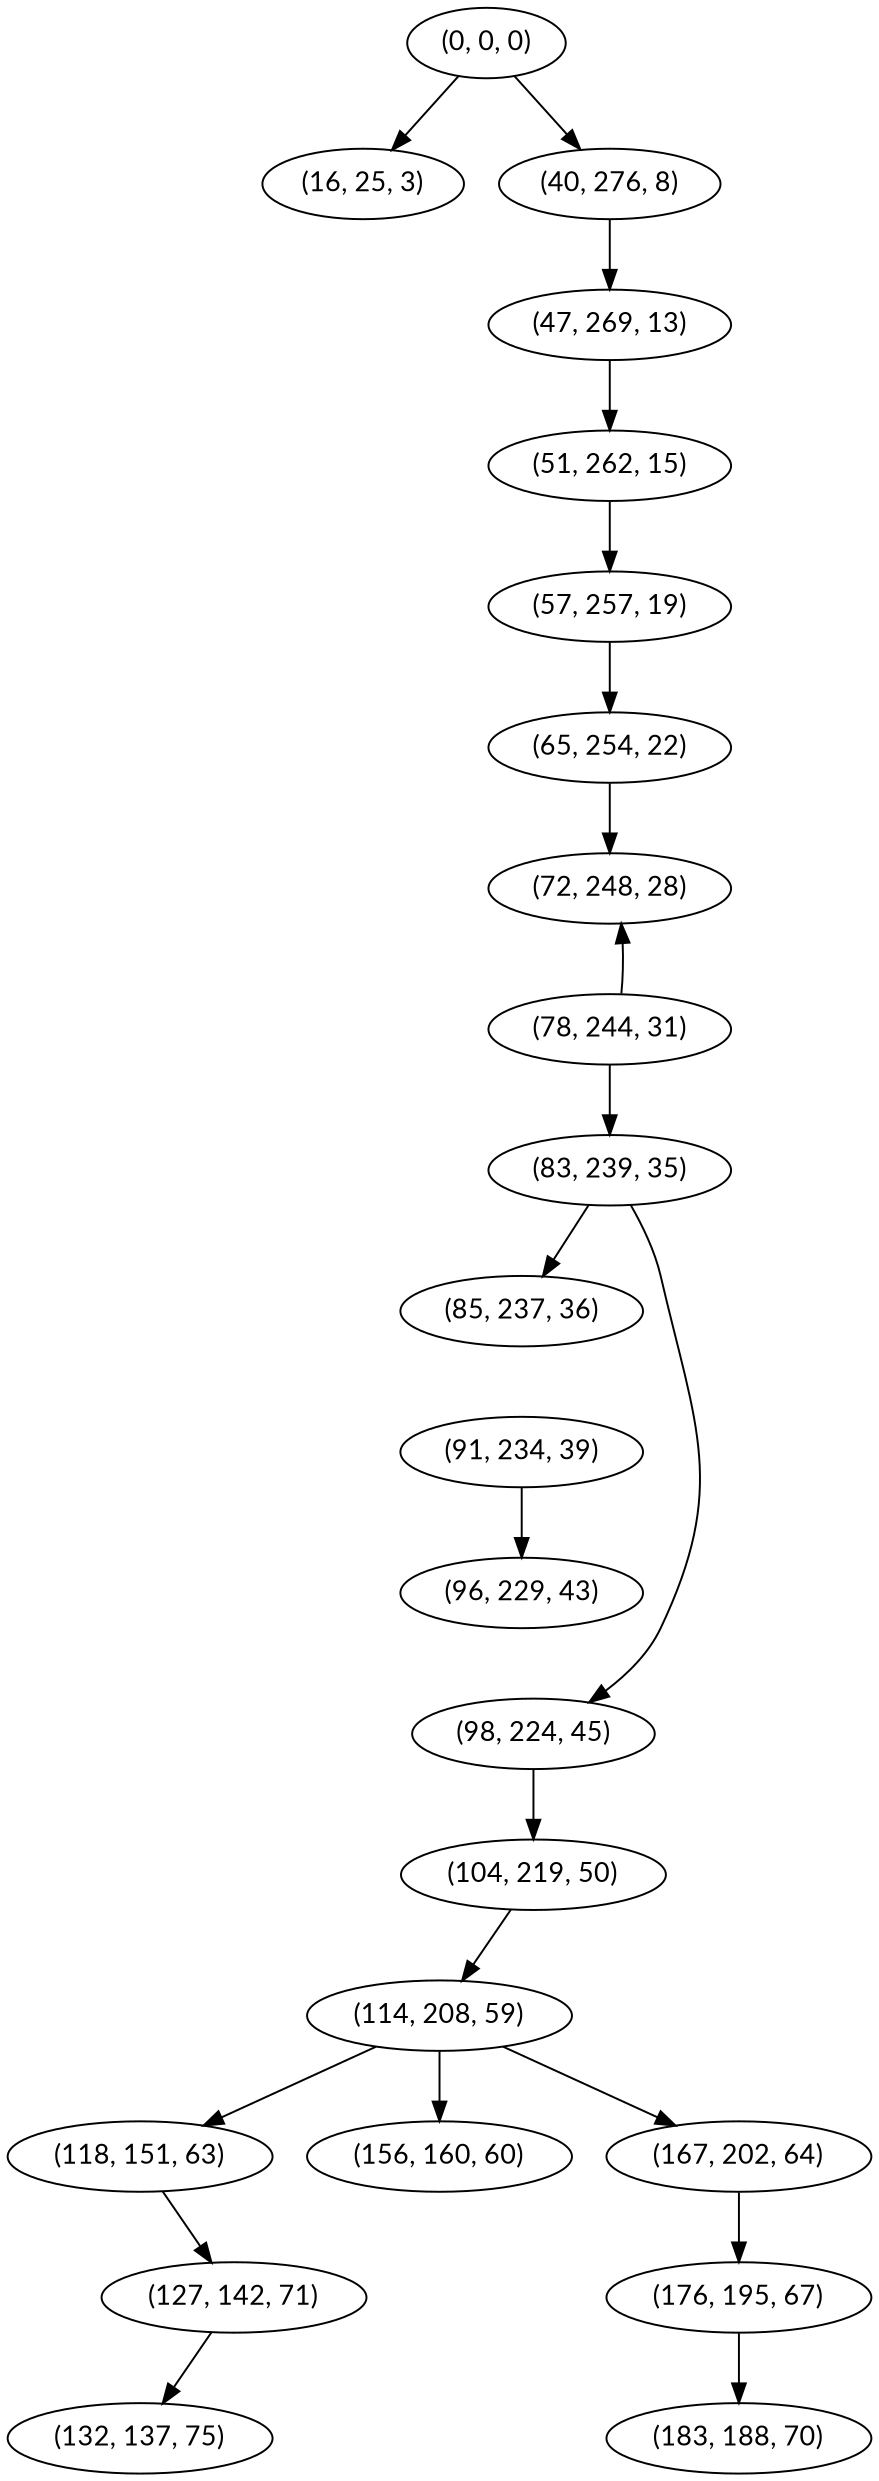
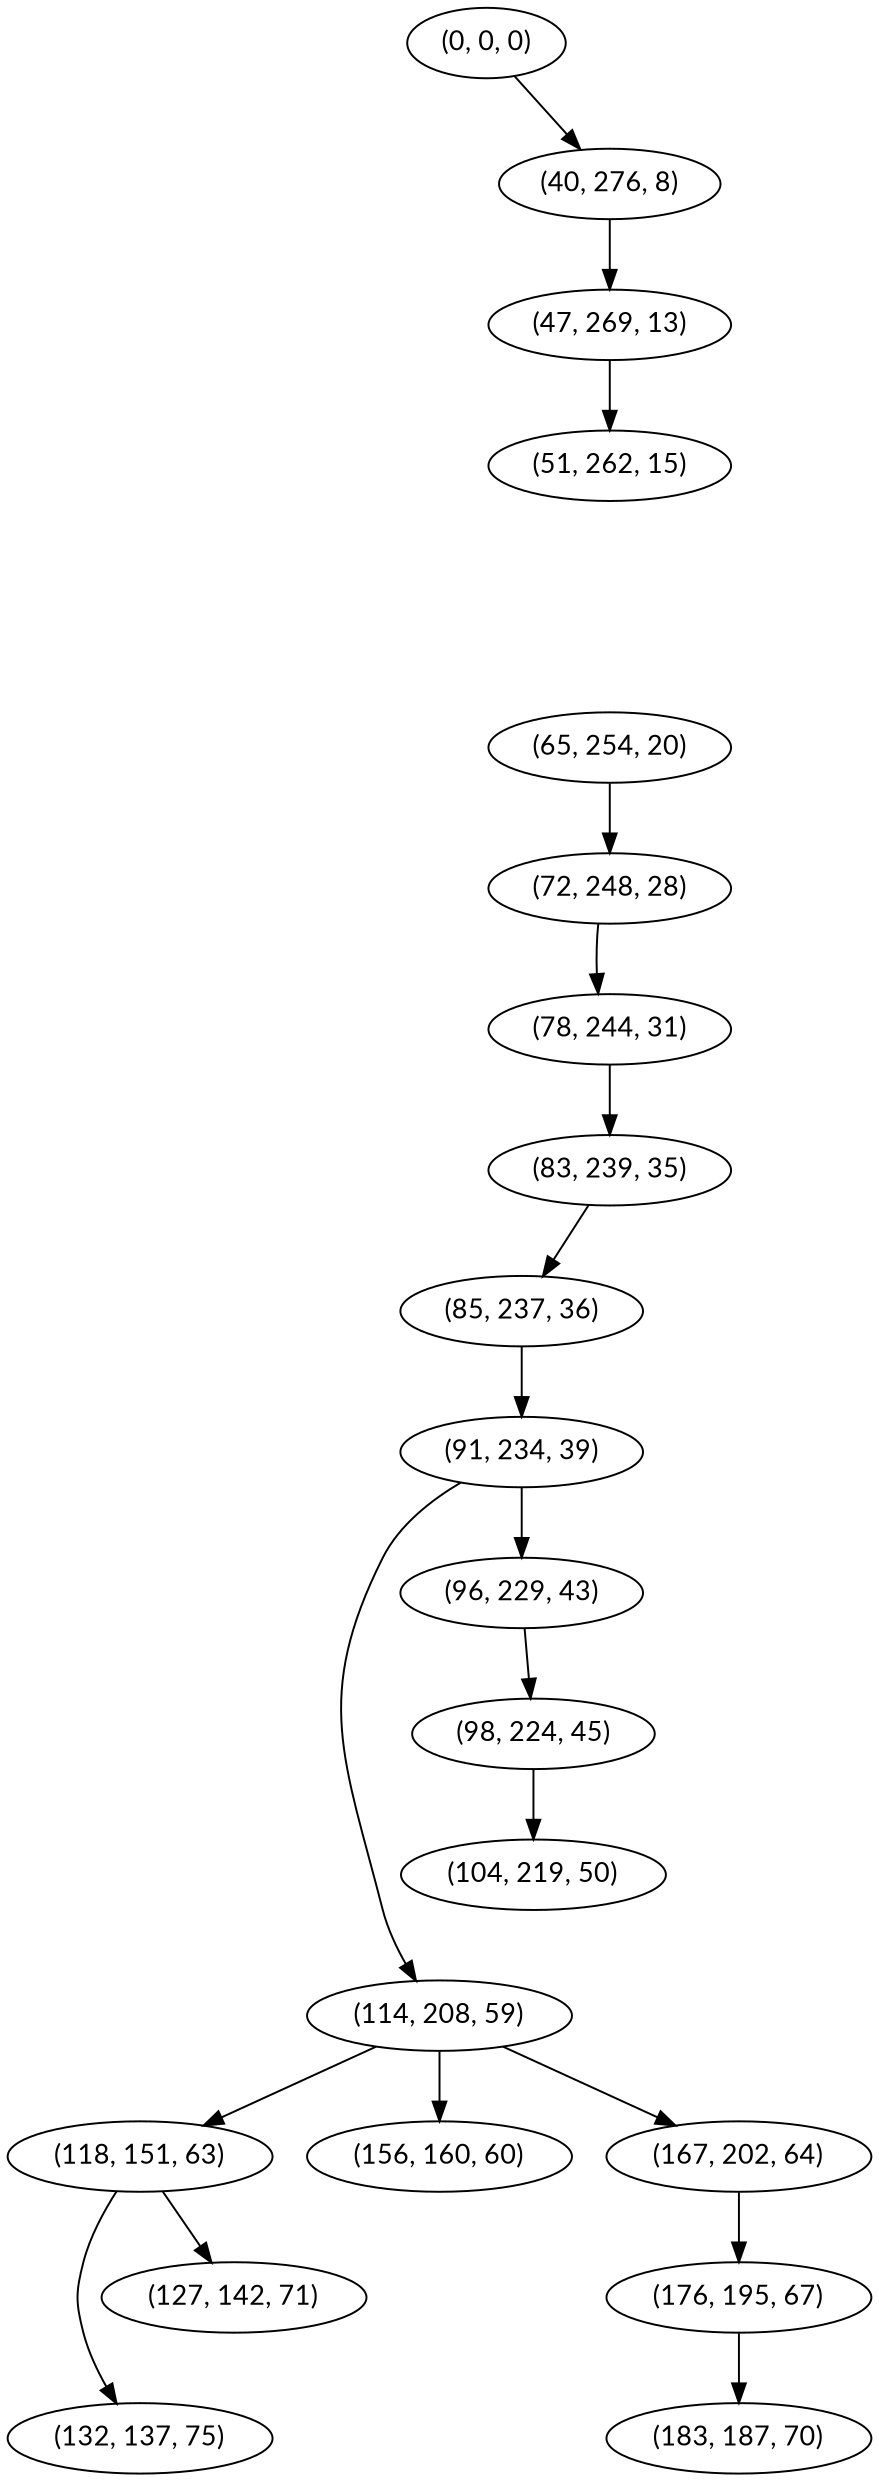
(363, 184) -> none
(610, 607) -> none
(610, 748) -> (610, 748)
(623, 968) -> (597, 949)
none -> (522, 1372)
(699, 1457) -> (527, 1654)
(492, 1937) -> (342, 1707)
(193, 2360) -> (78, 2288)
(739, 2438) -> (739, 2438)
